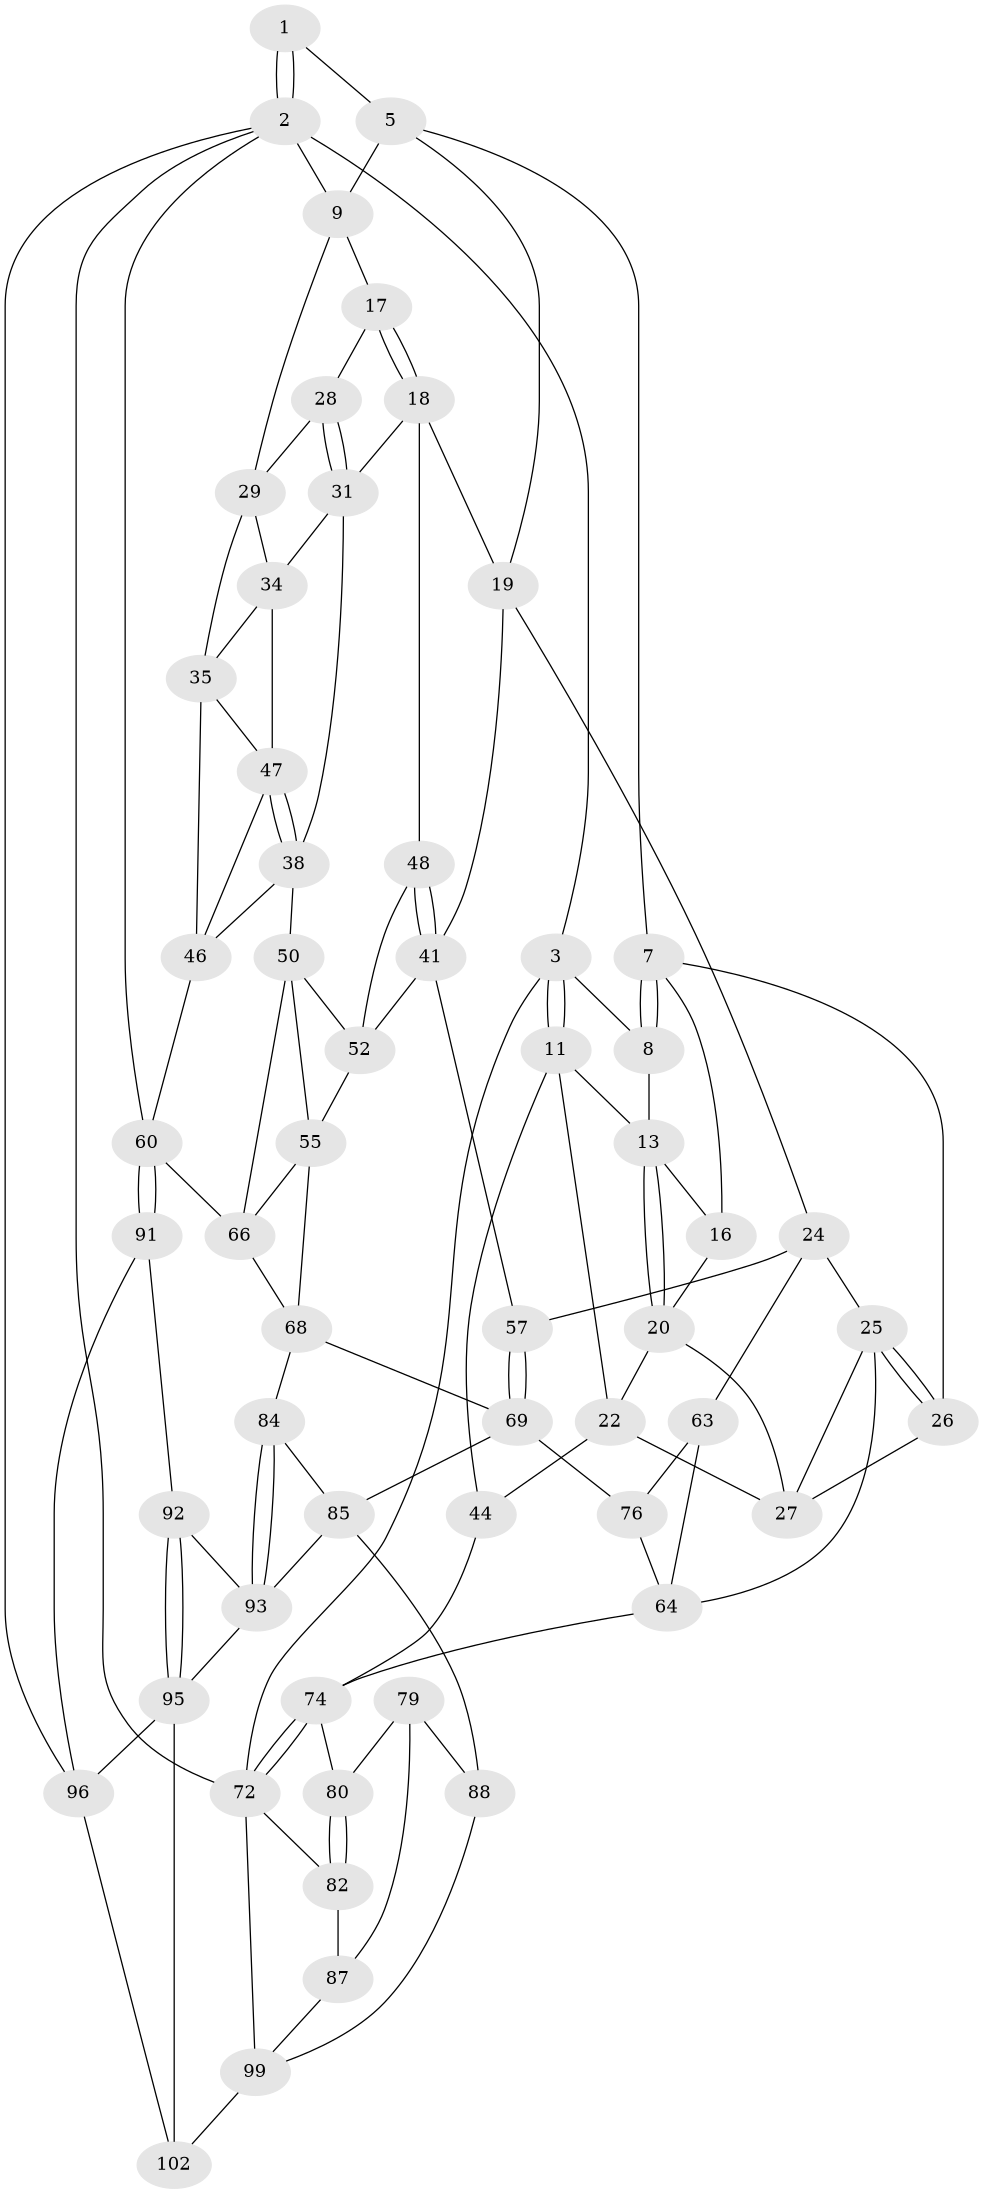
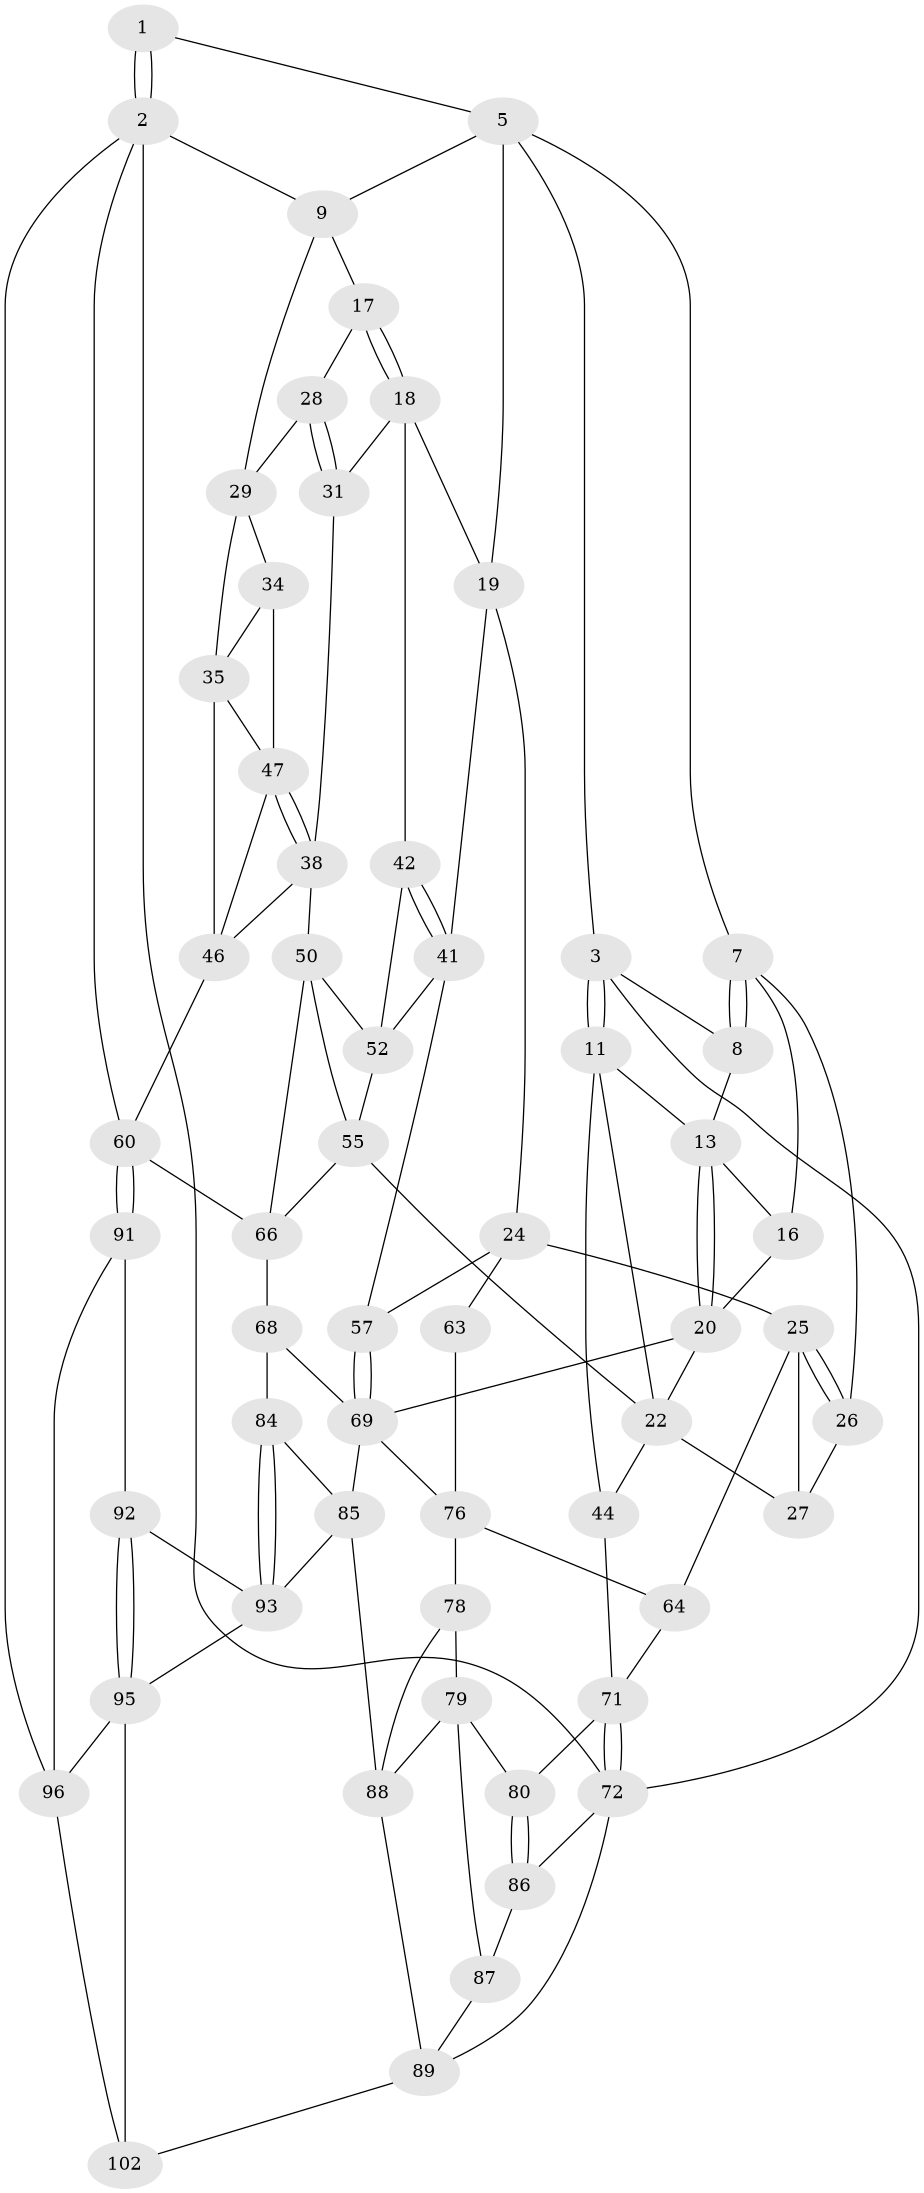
(587, 480) -> (584, 531)
(308, 539) -> none
(419, 864) -> (405, 864)
(304, 1236) -> (499, 1287)
(754, 1405) -> (534, 1375)
(685, 1515) -> none
none -> (455, 1608)
(316, 1701) -> (613, 1701)
(338, 1886) -> (520, 1886)
(255, 2072) -> (425, 2072)
